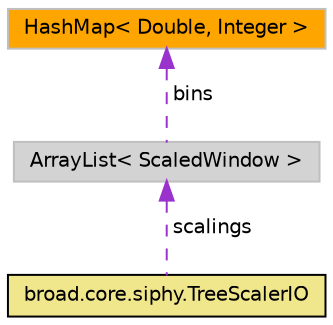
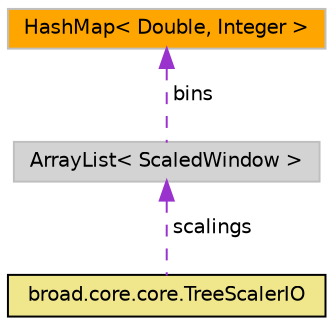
(167, 296) -> (167, 296)
